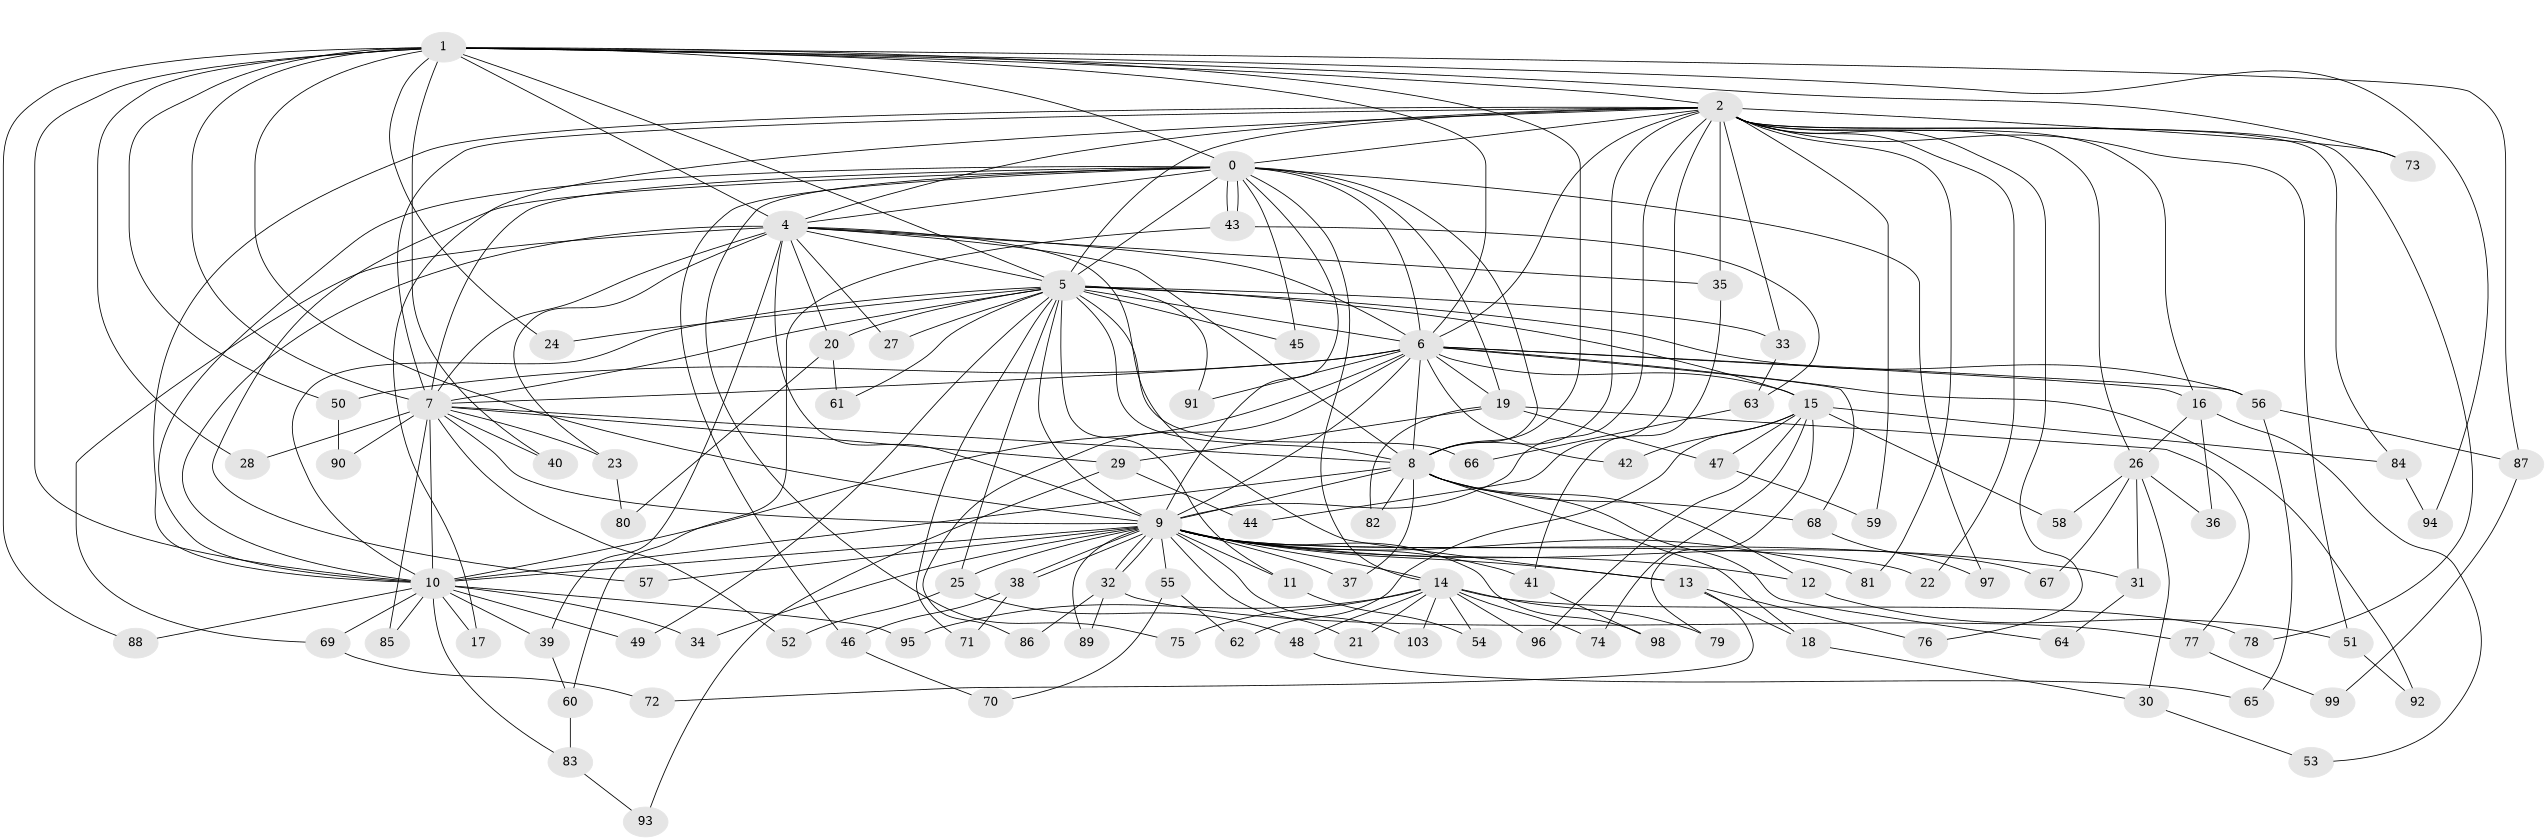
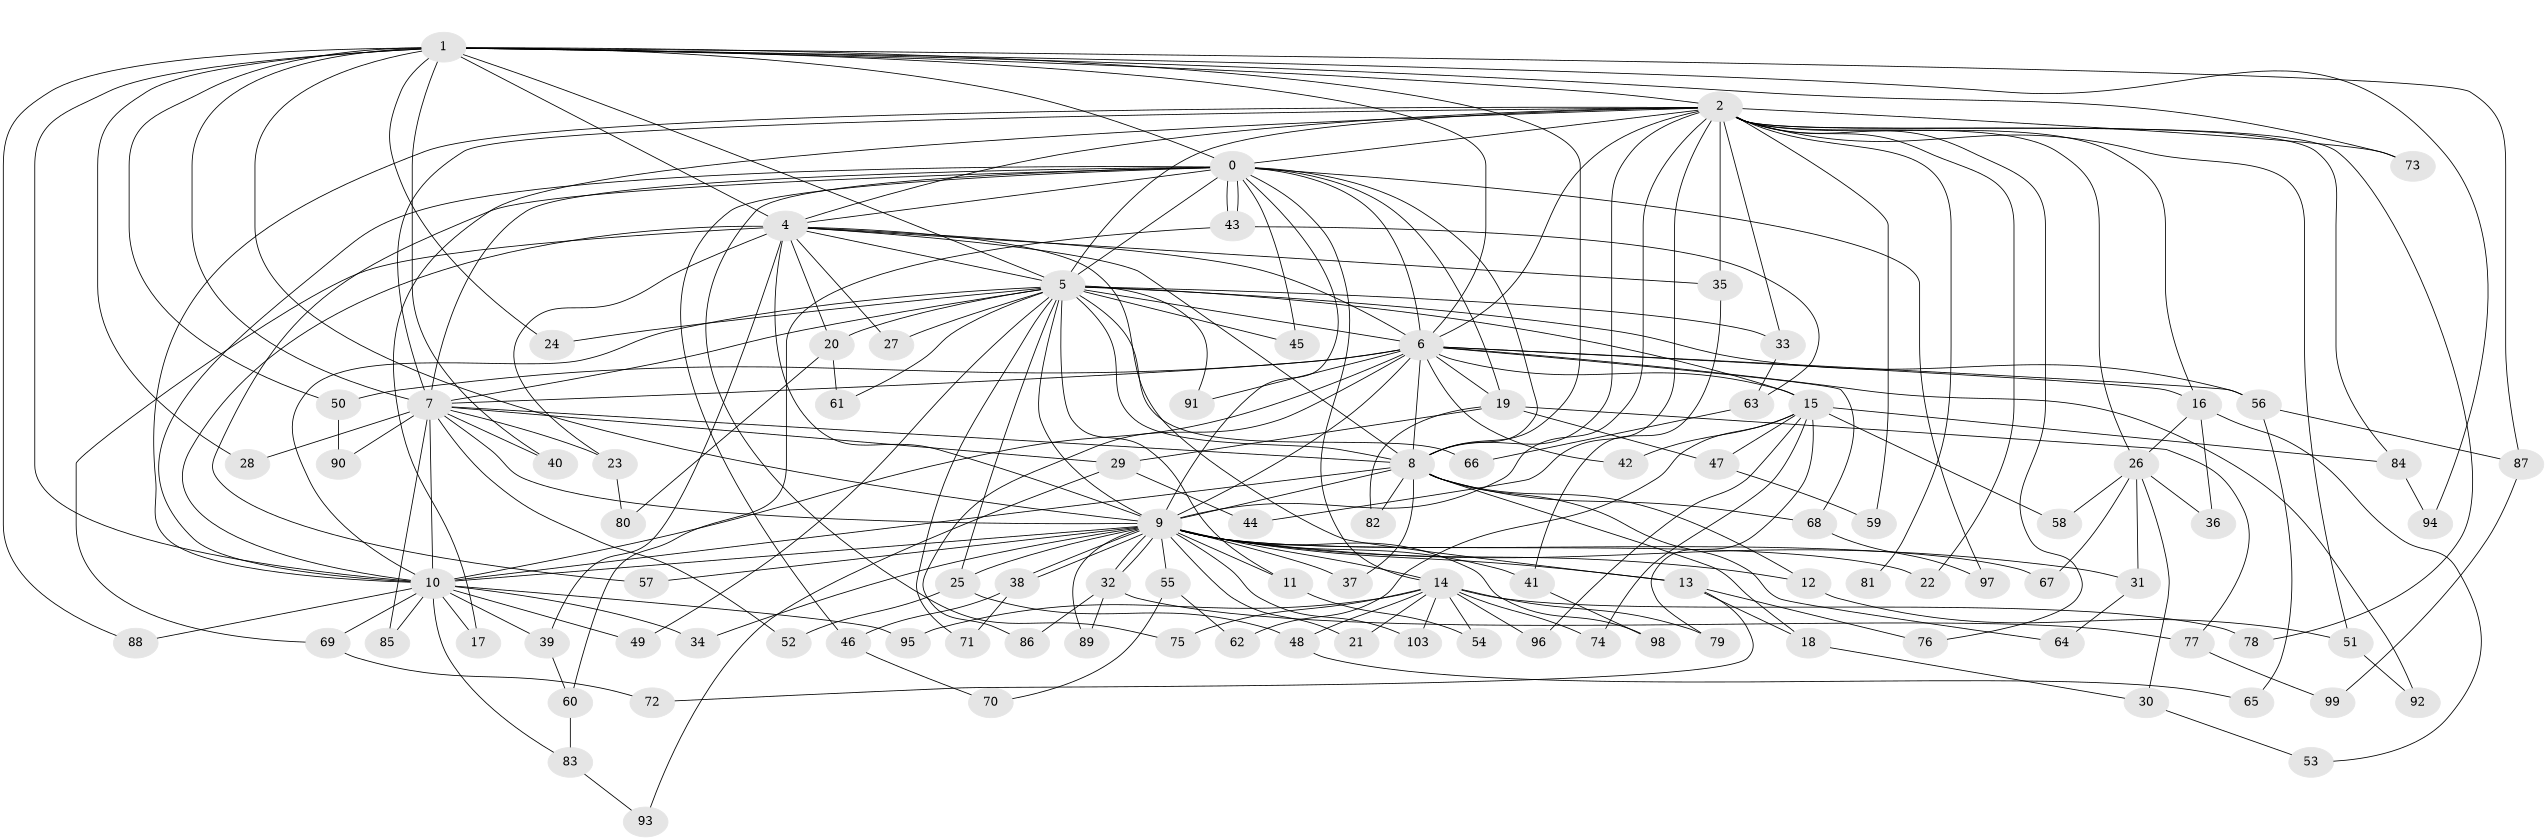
(591, 295) -> none
(1551, 542) -> none
